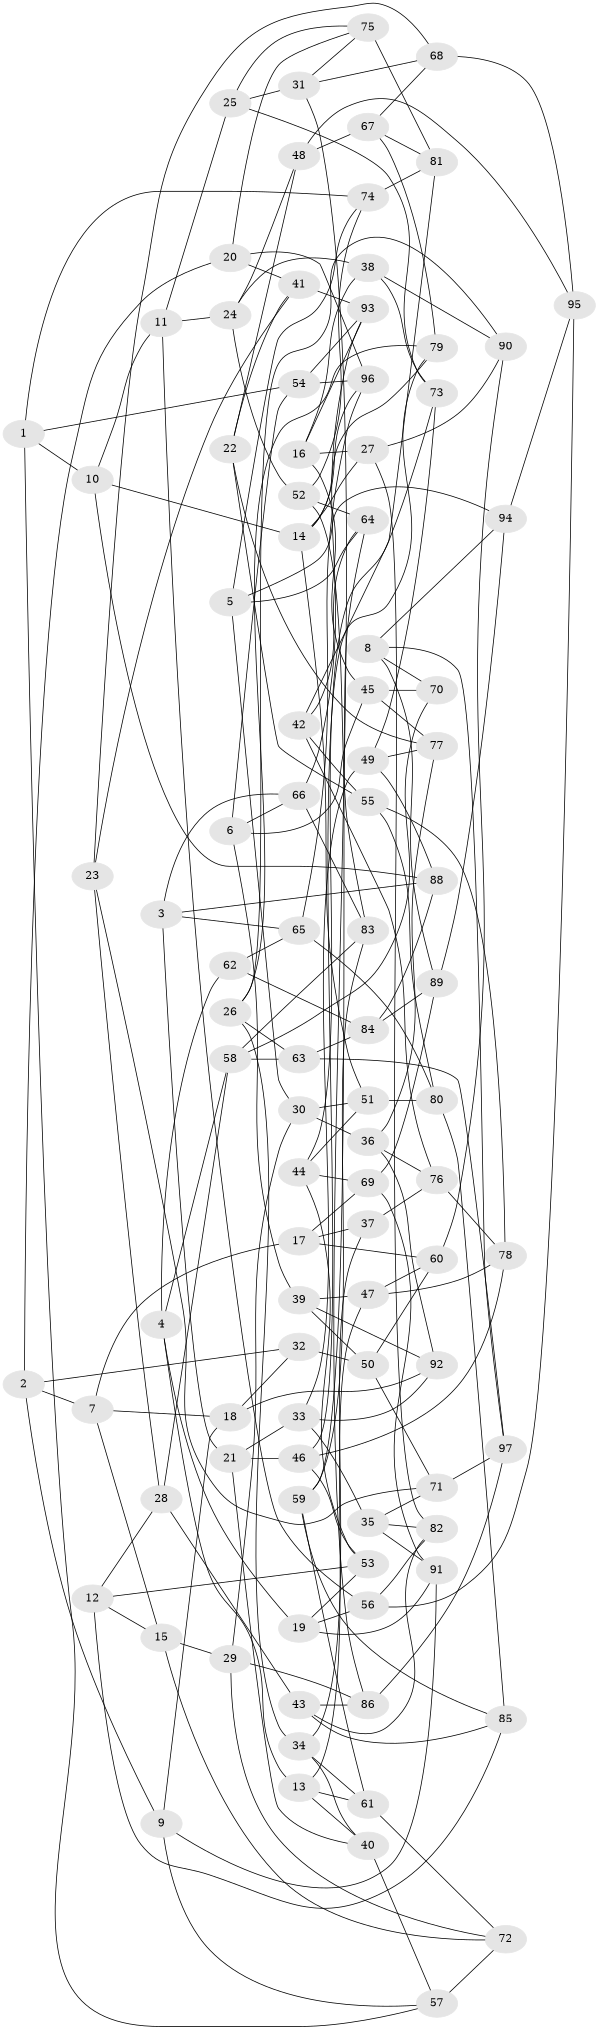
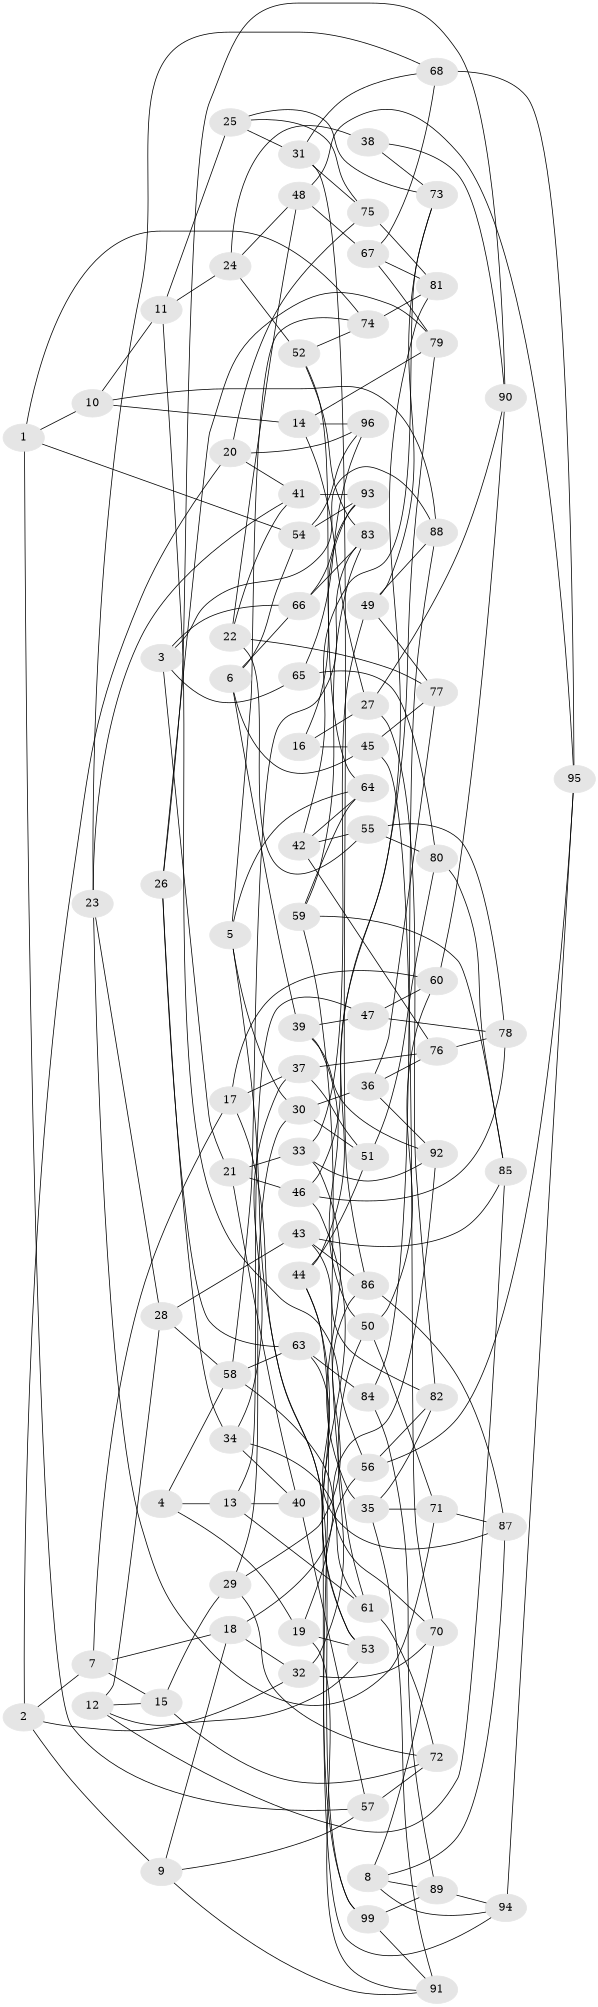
(329, 359) -> none
(320, 713) -> (324, 1096)
(230, 966) -> none
(368, 1183) -> (368, 1919)
(506, 1449) -> (506, 1527)
none -> (377, 1674)
